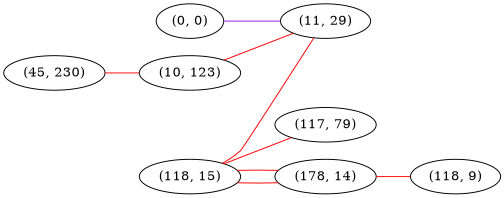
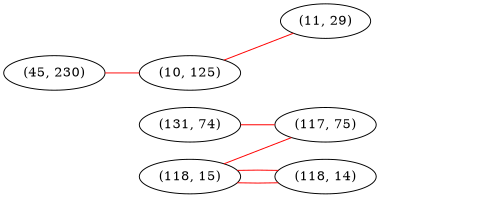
(190, 21) -> none
(190, 73) -> (190, 73)
(271, 104) -> none
none -> (190, 125)
(326, 125) -> (326, 125)
(326, 177) -> (326, 177)
(456, 177) -> none
